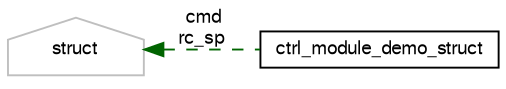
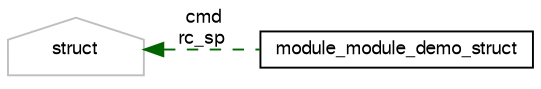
(380, 50) -> (397, 50)
